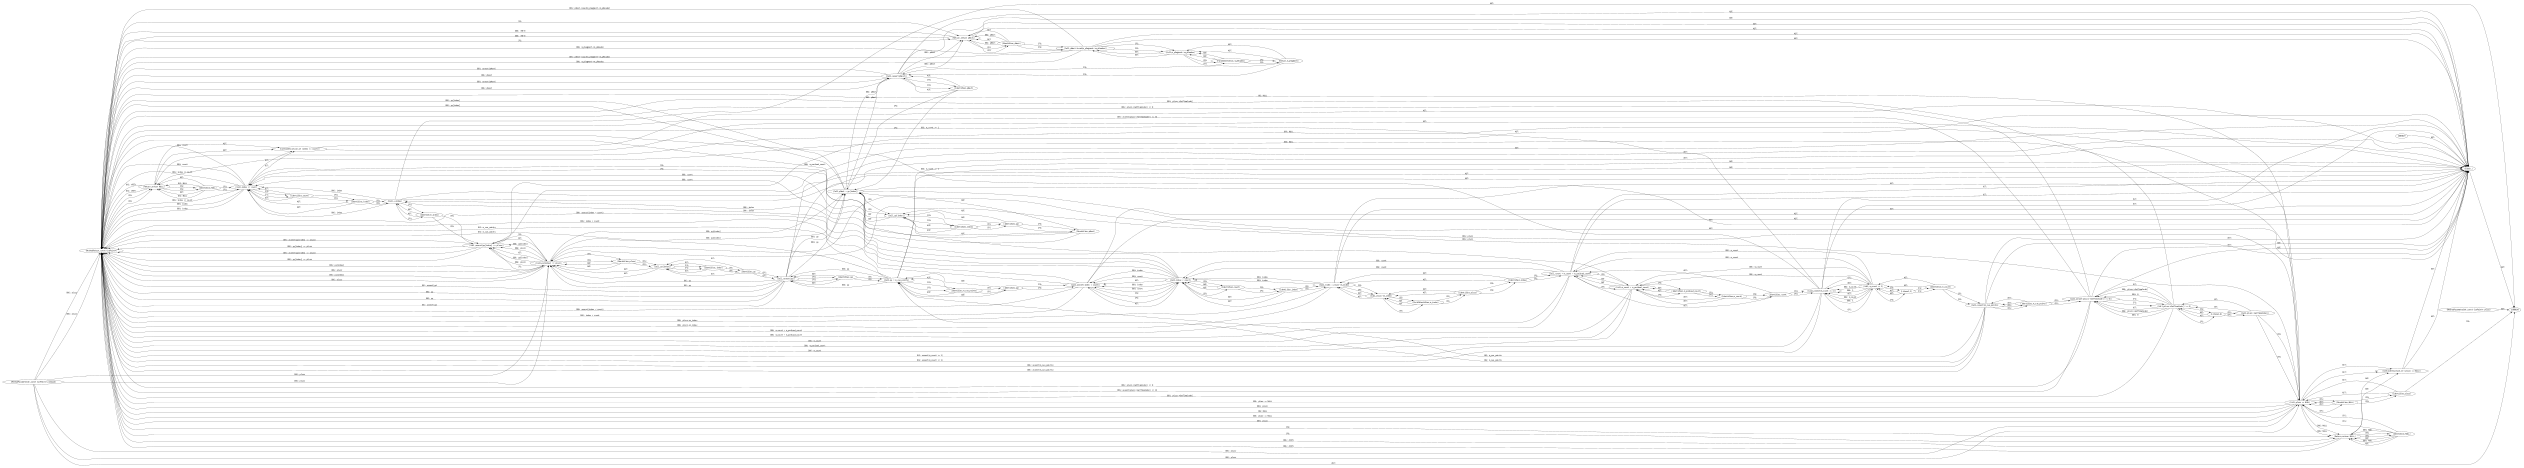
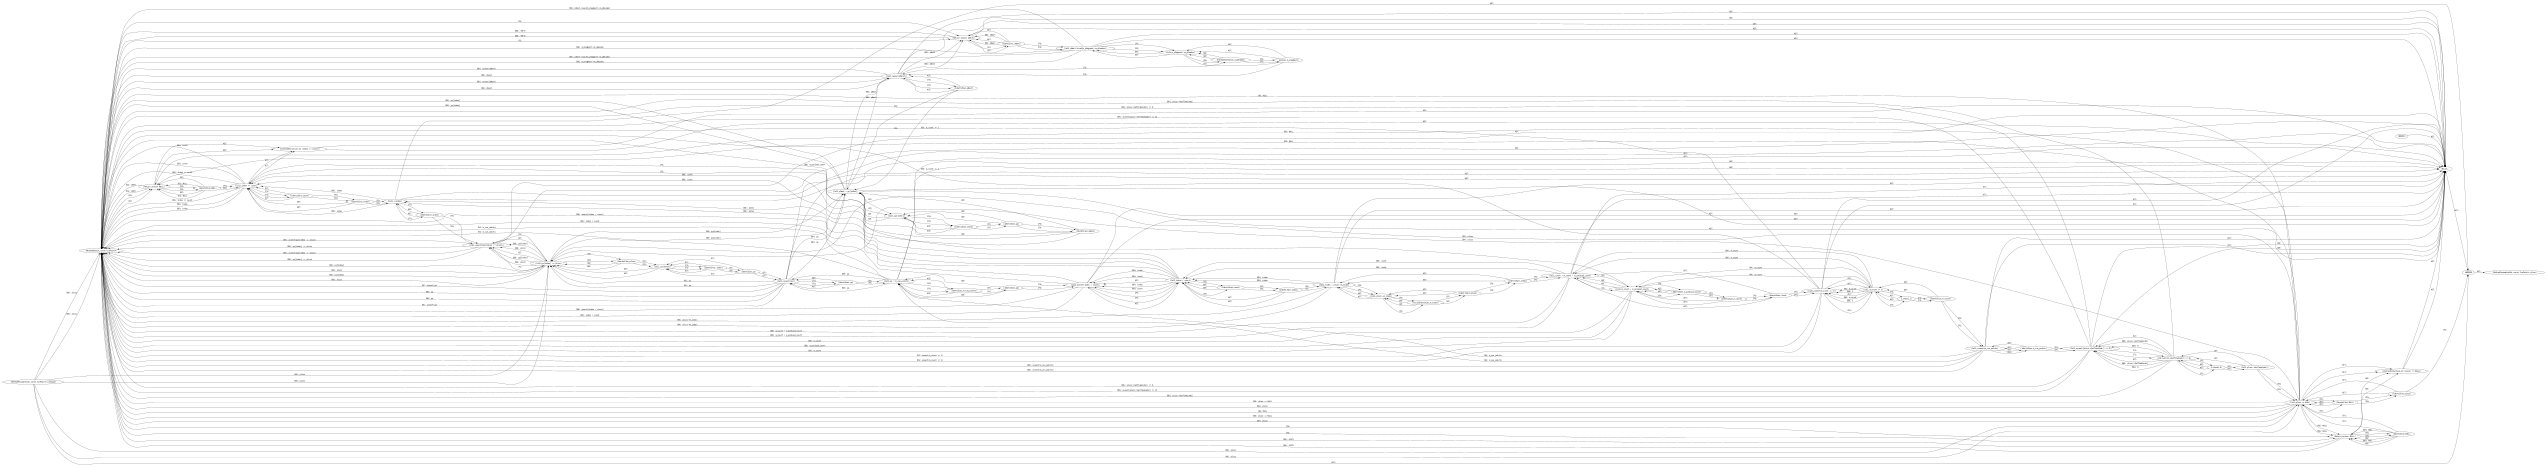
(2503, 310) -> (2479, 273)
